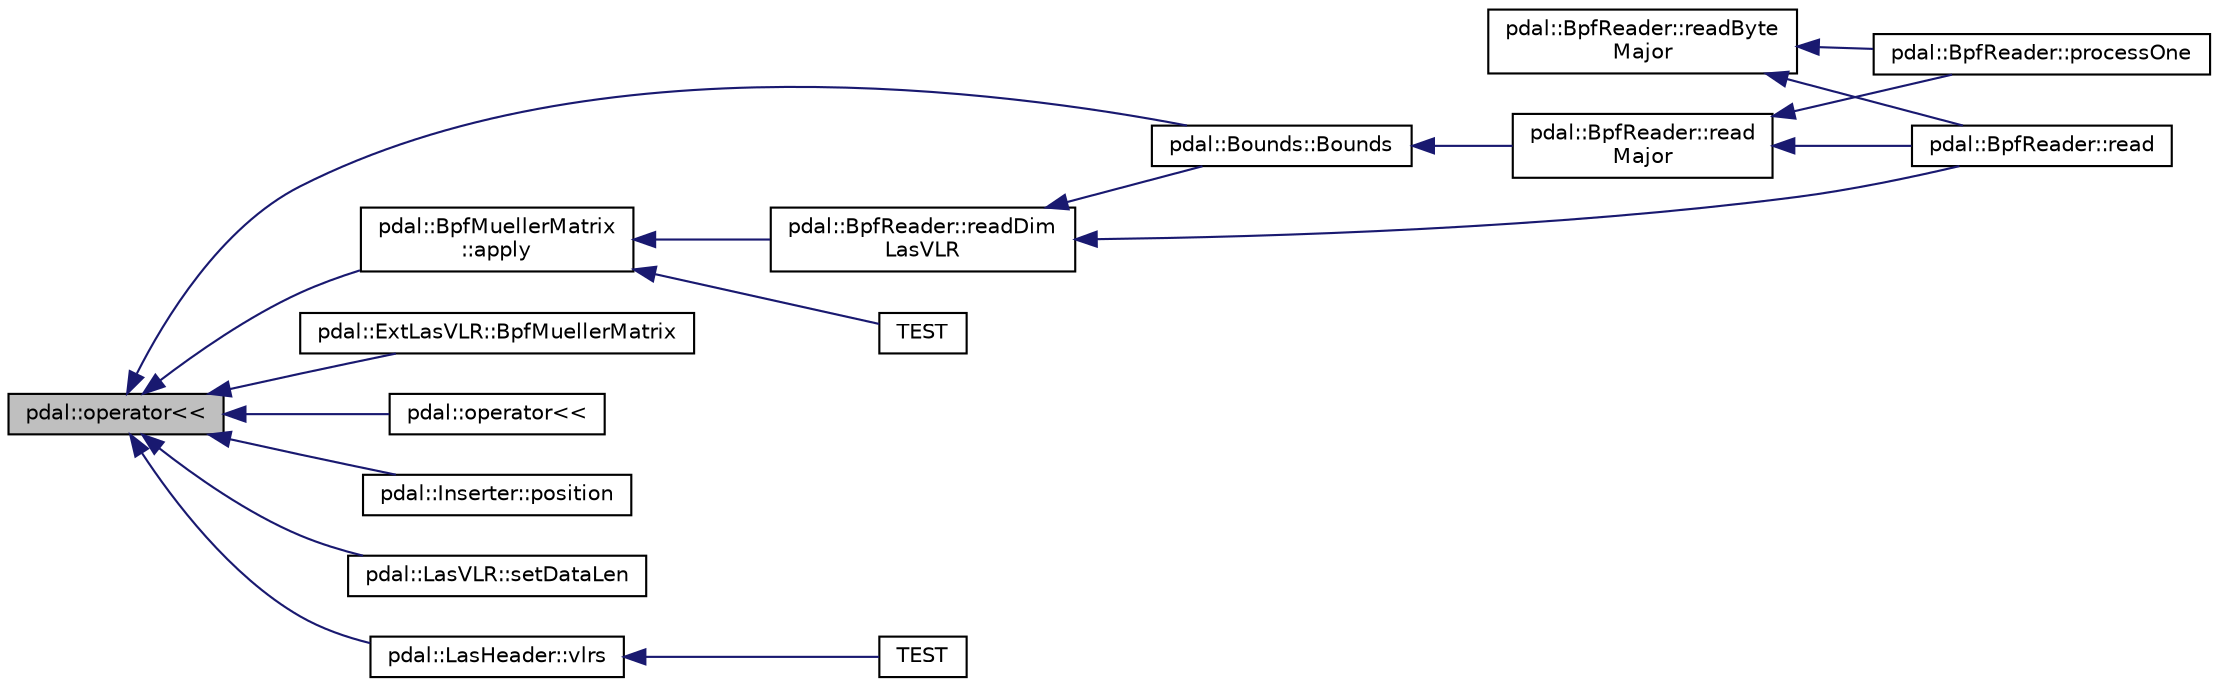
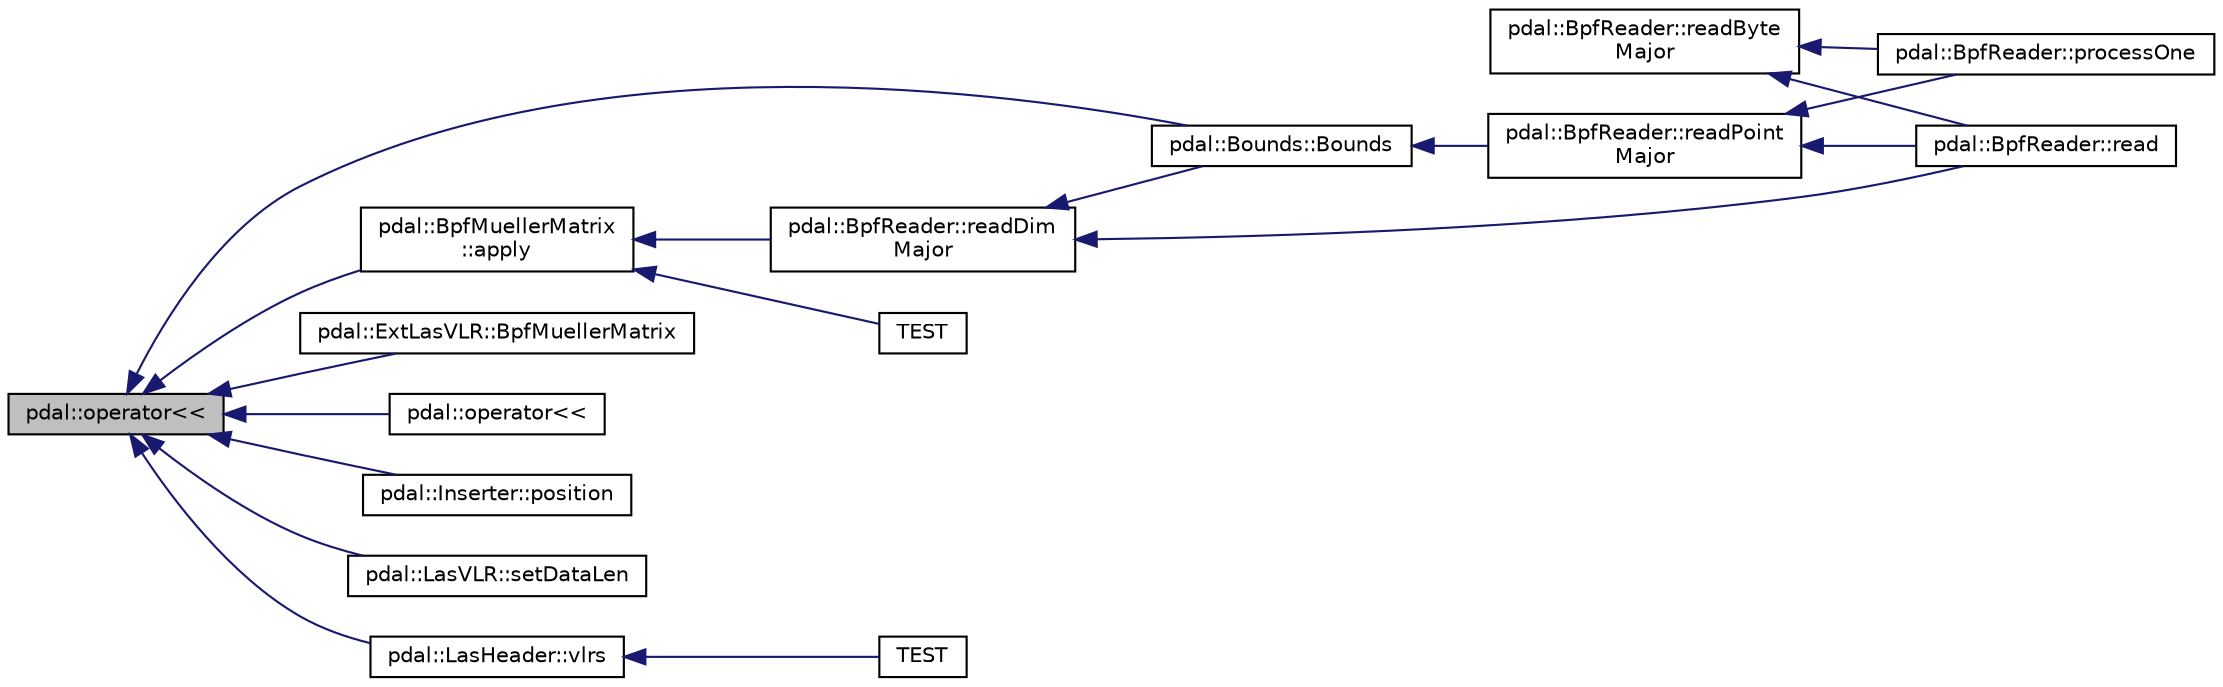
(1643, 146) -> (1645, 146)
(923, 240) -> (923, 240)
